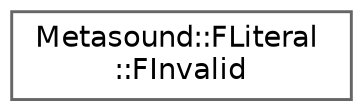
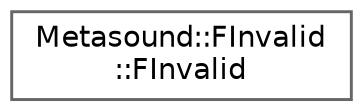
(182, 56) -> (182, 56)
